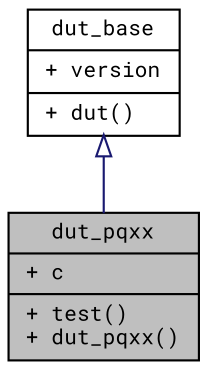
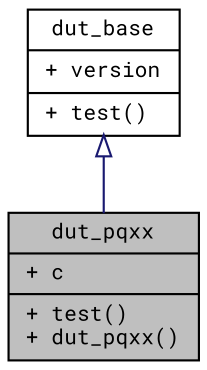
(91, 113) -> (97, 113)
